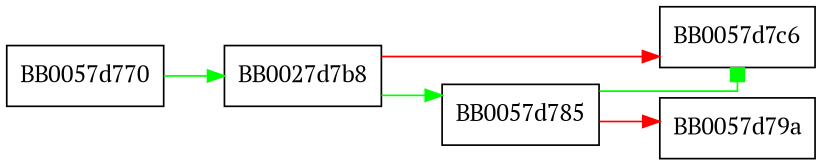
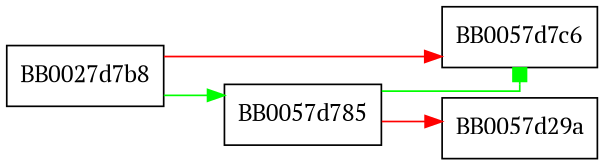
(85, 76) -> none
(737, 128) -> (520, 128)
